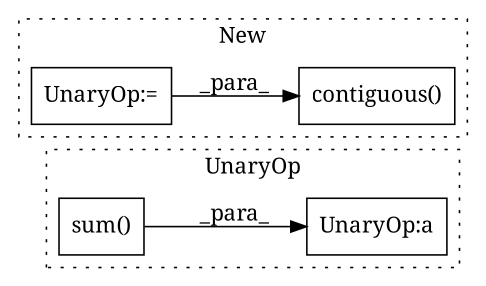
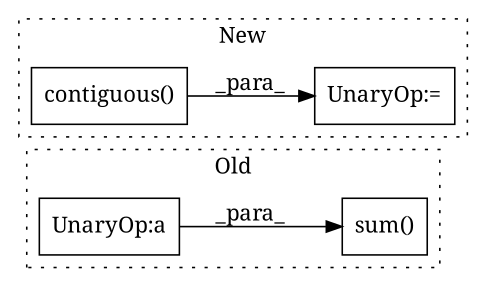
(227, 96) -> (243, 96)
(253, 168) -> (233, 168)
(217, 227) -> (253, 227)
